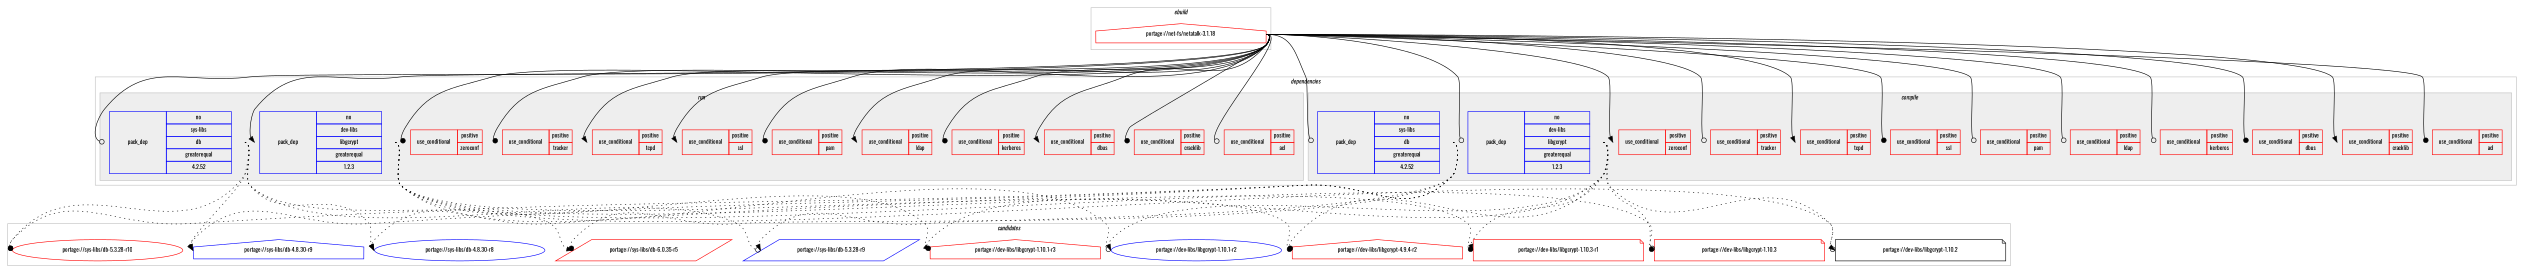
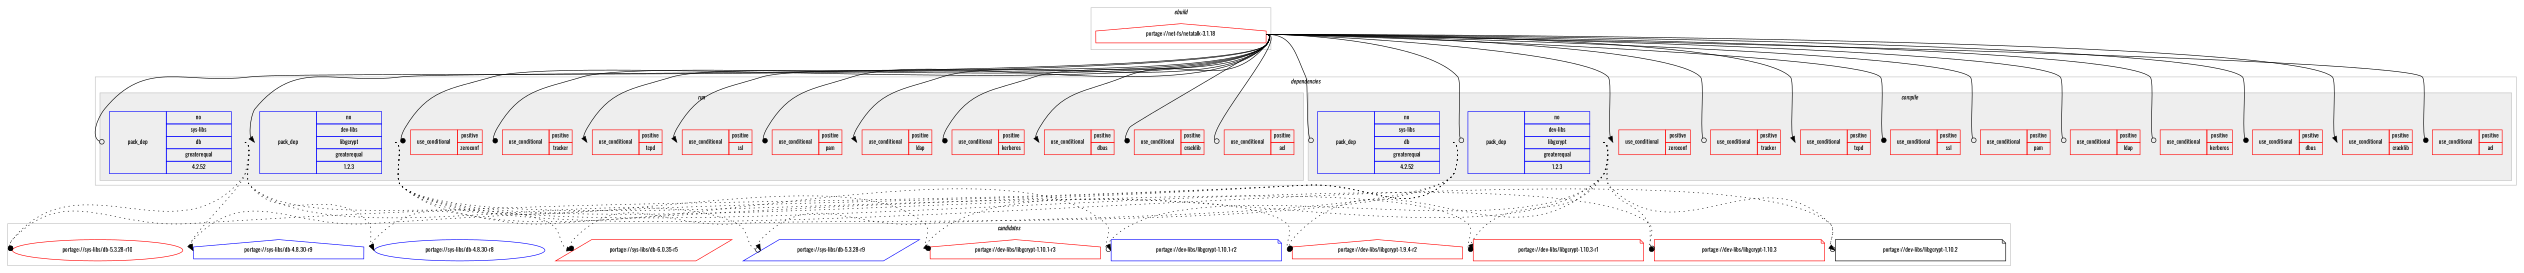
(1196, 250) -> (1196, 250)
(1377, 250) -> (1377, 250)
